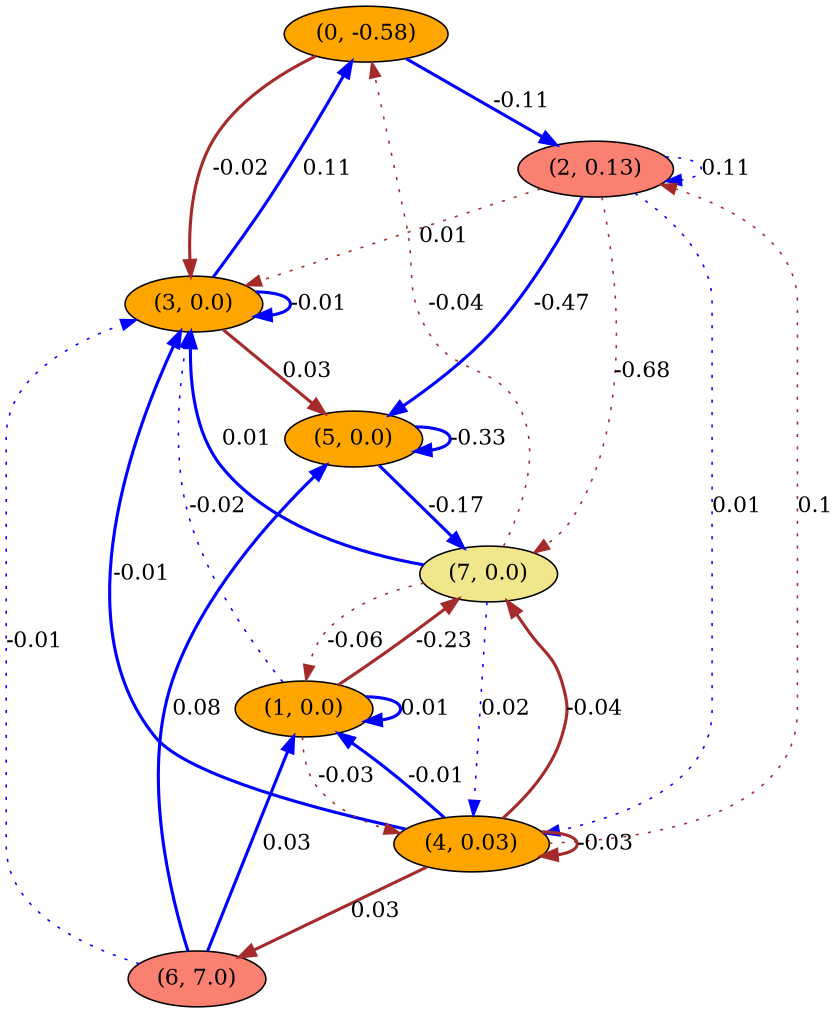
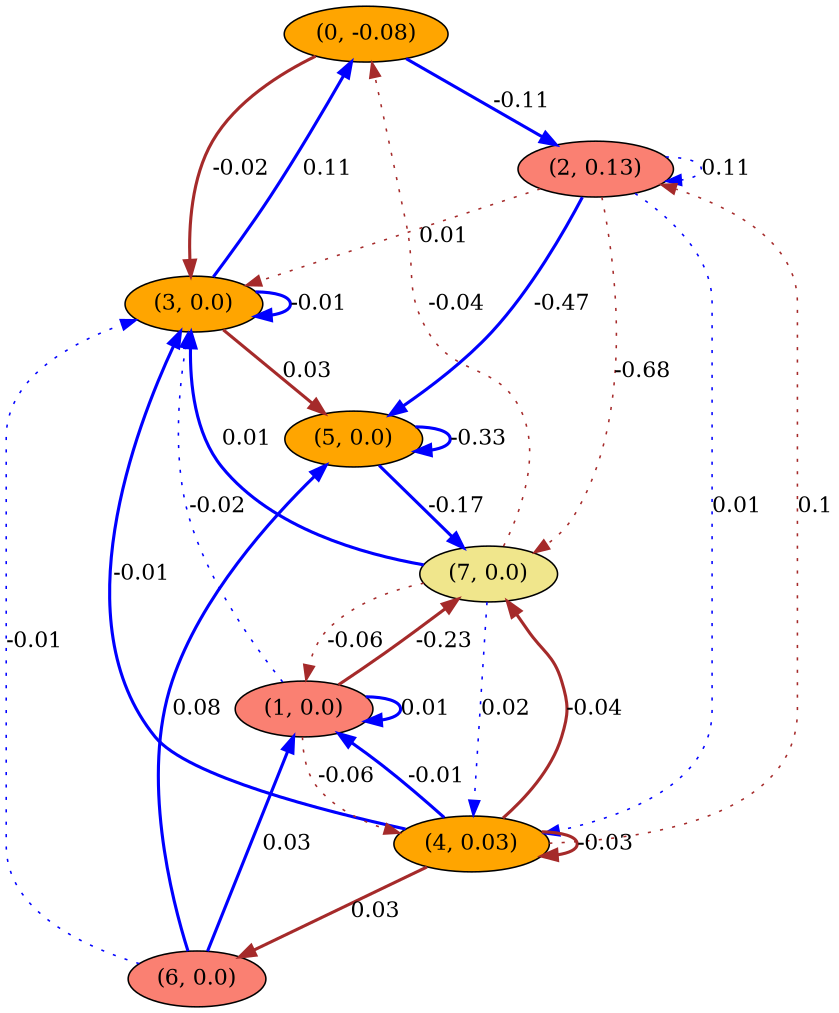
(366, 34) -> (366, 34)
(304, 709) -> (304, 709)
(347, 776) -> (347, 776)
(197, 979) -> (197, 979)
